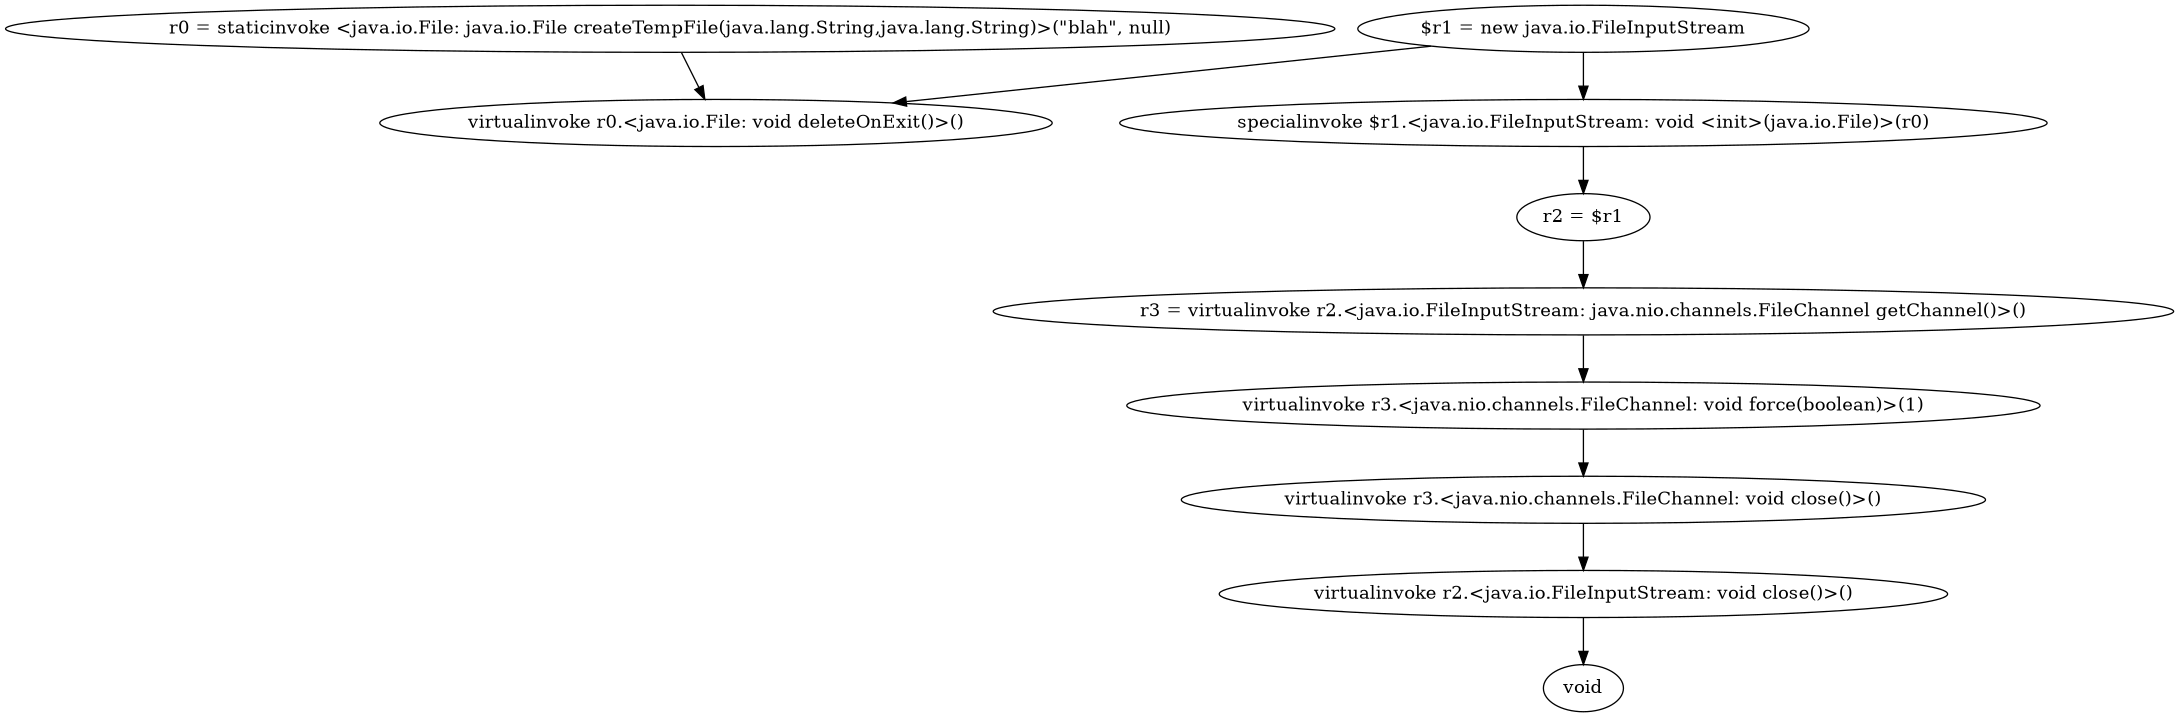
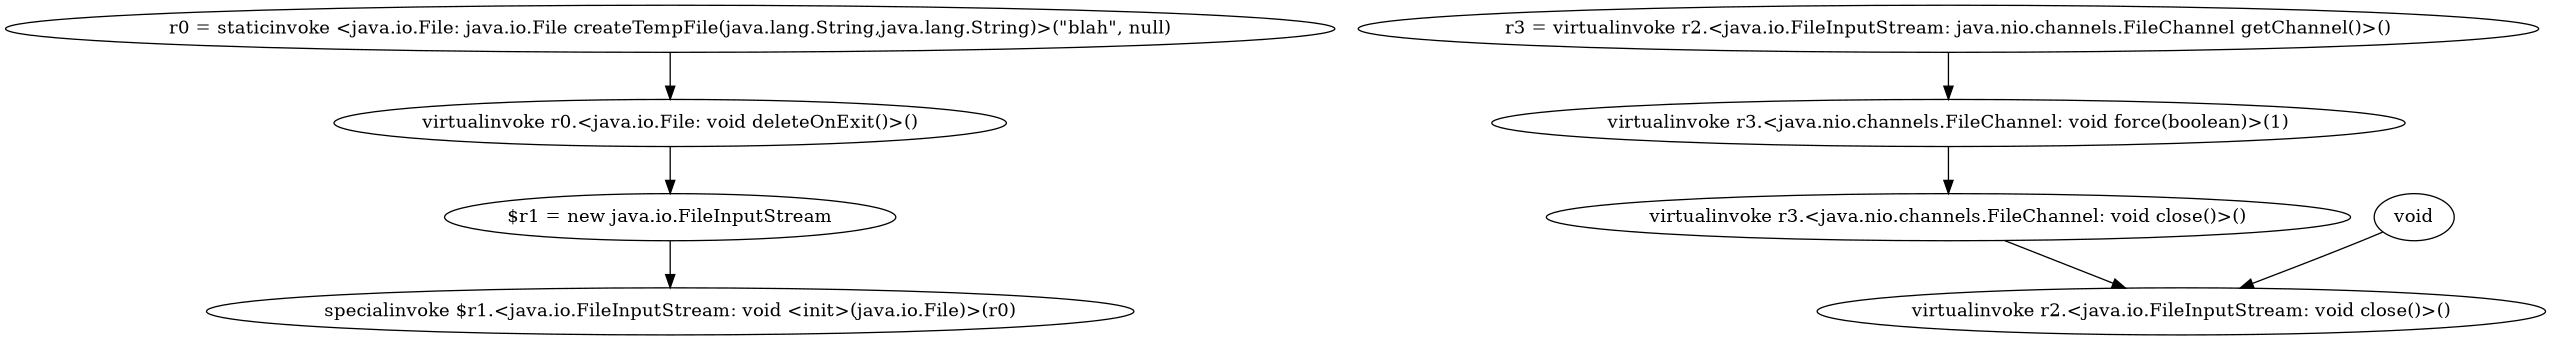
(1169, 74) -> (670, 164)
(1583, 217) -> none
(1583, 635) -> (2318, 258)
